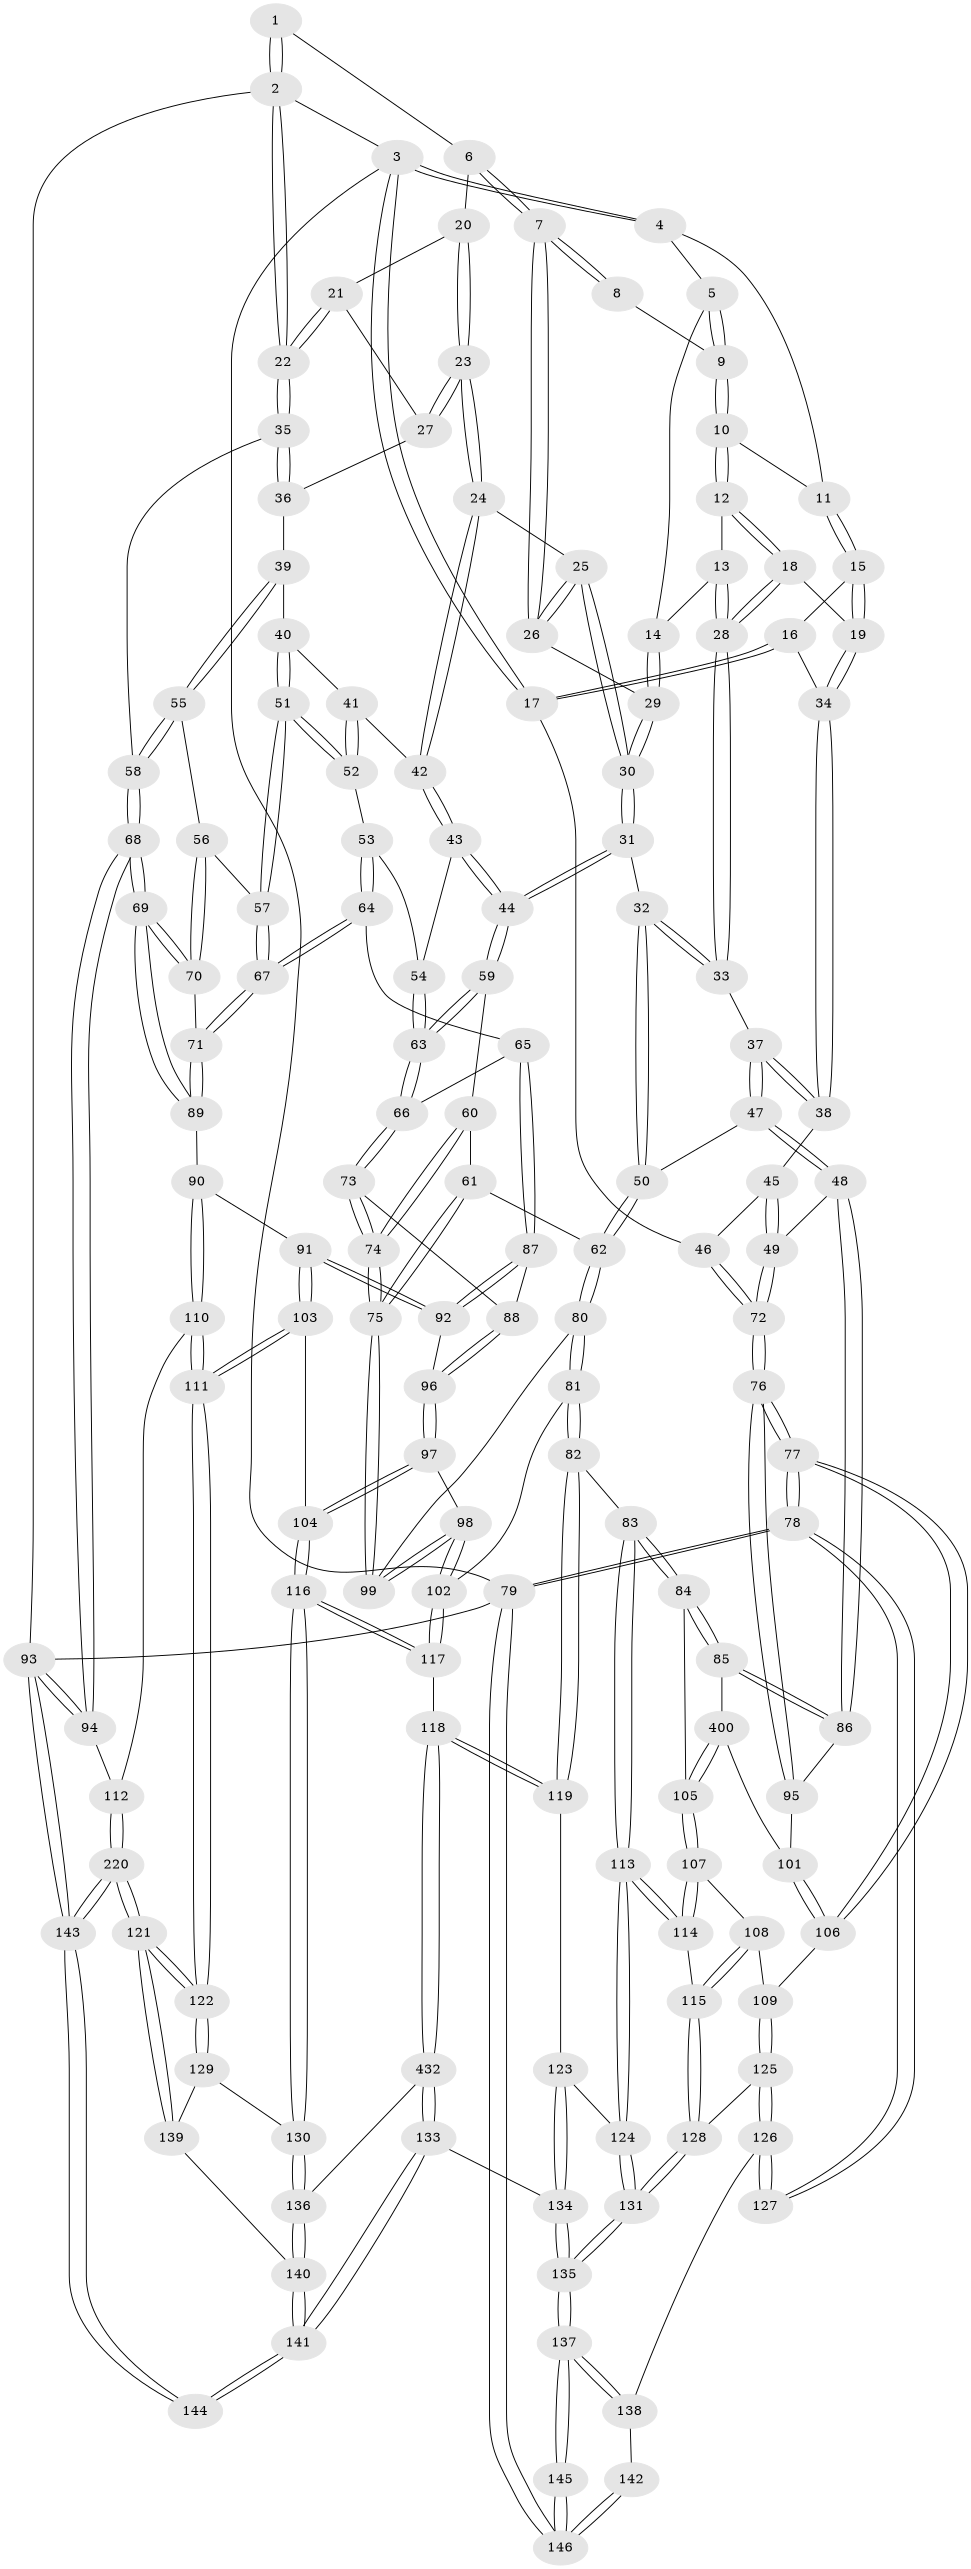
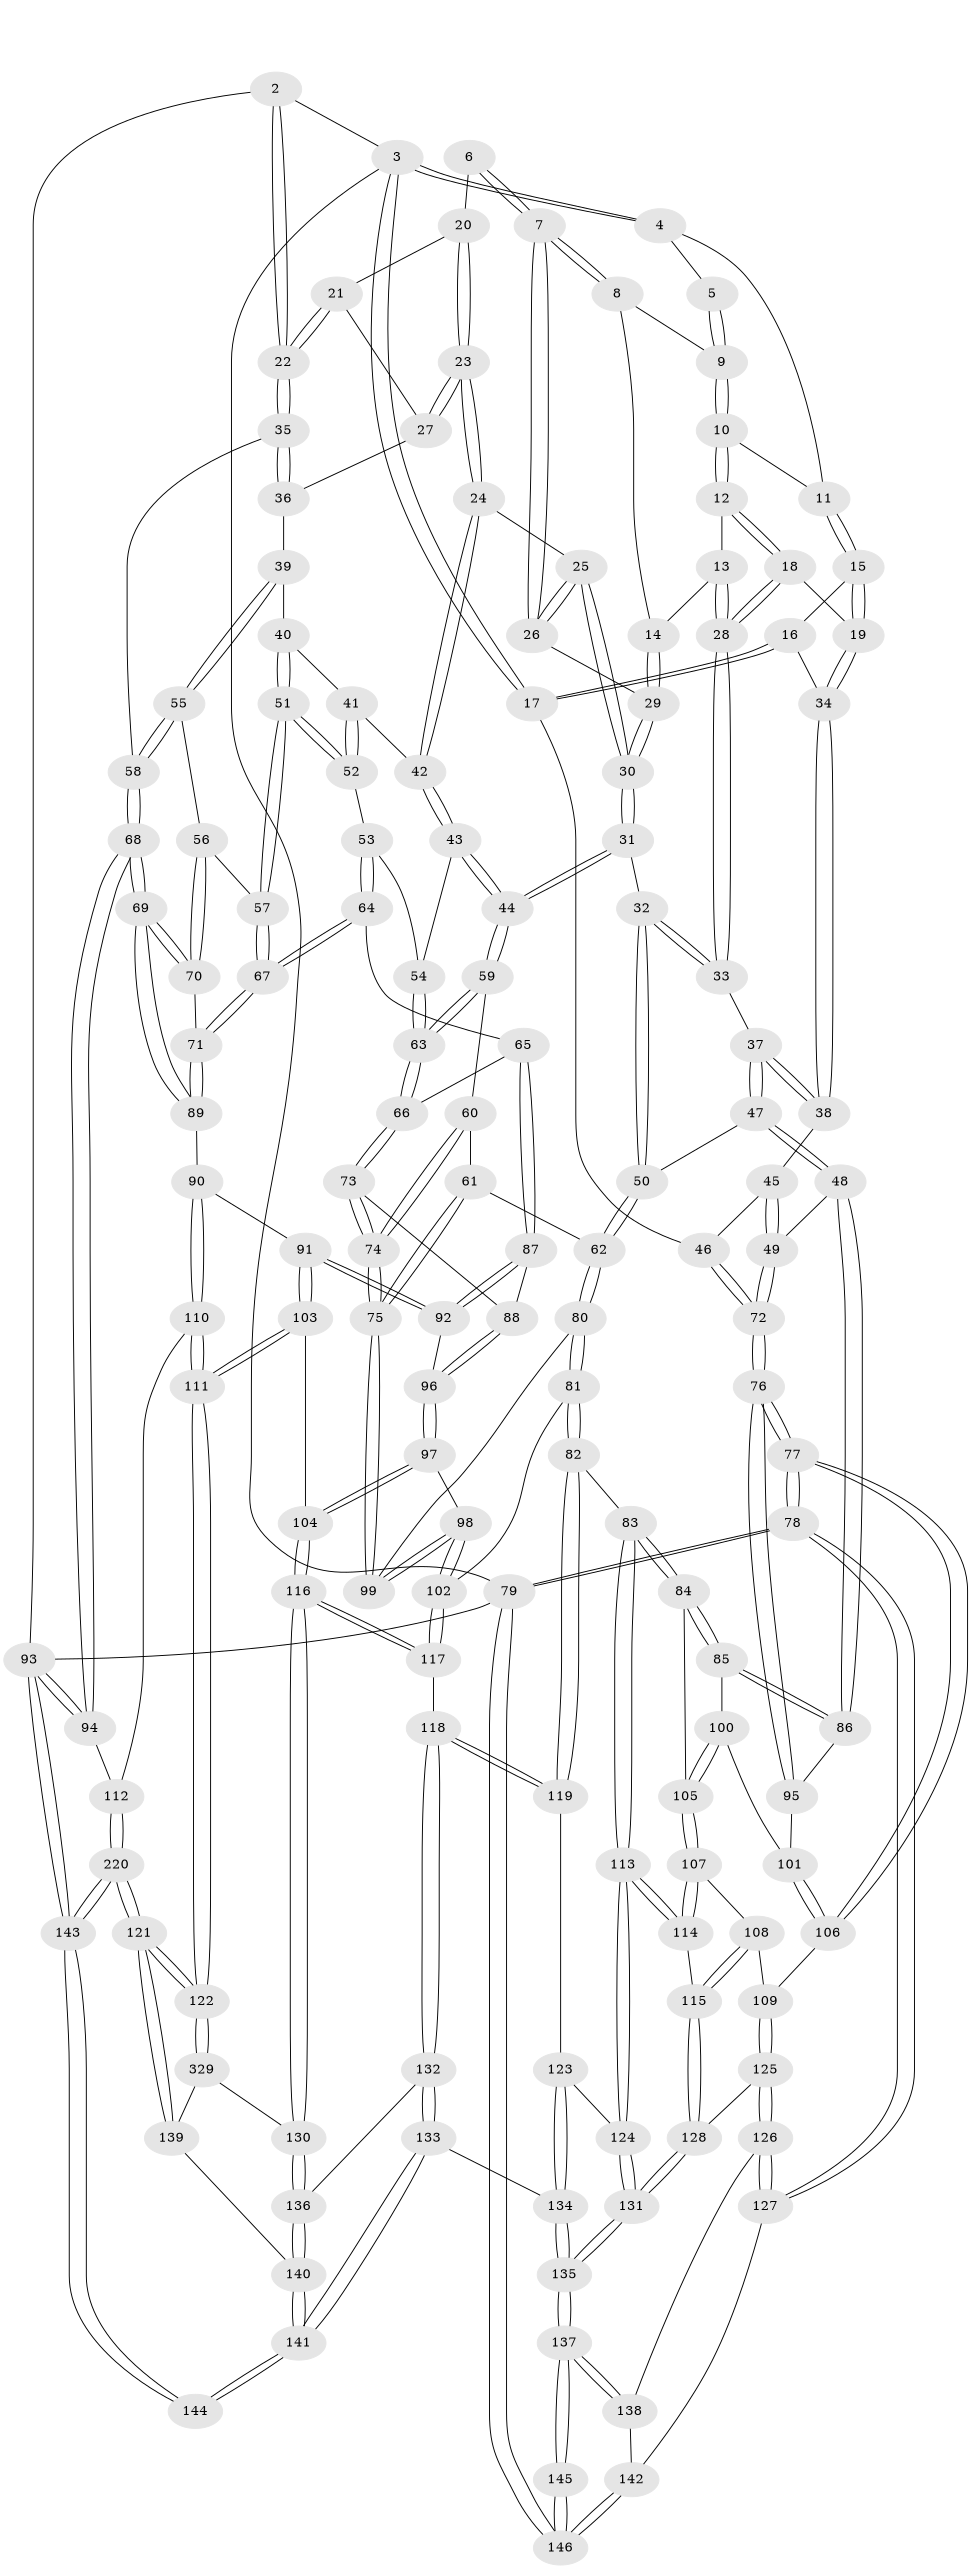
(276, 21) -> none
(670, 462) -> (634, 465)
(722, 1728) -> (722, 1728)
(202, 2070) -> (202, 2070)
(429, 2070) -> (429, 2070)
none -> (717, 2351)
